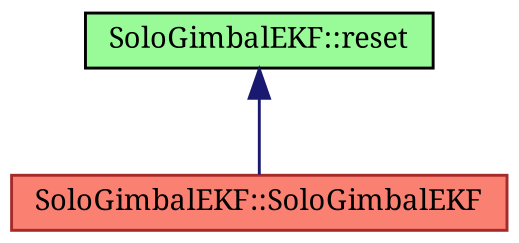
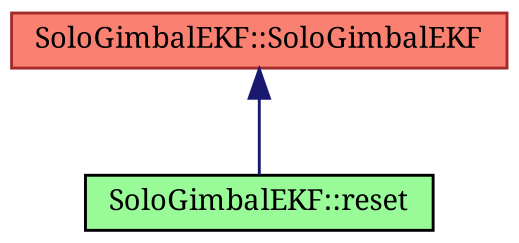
(259, 137) -> (259, 137)
